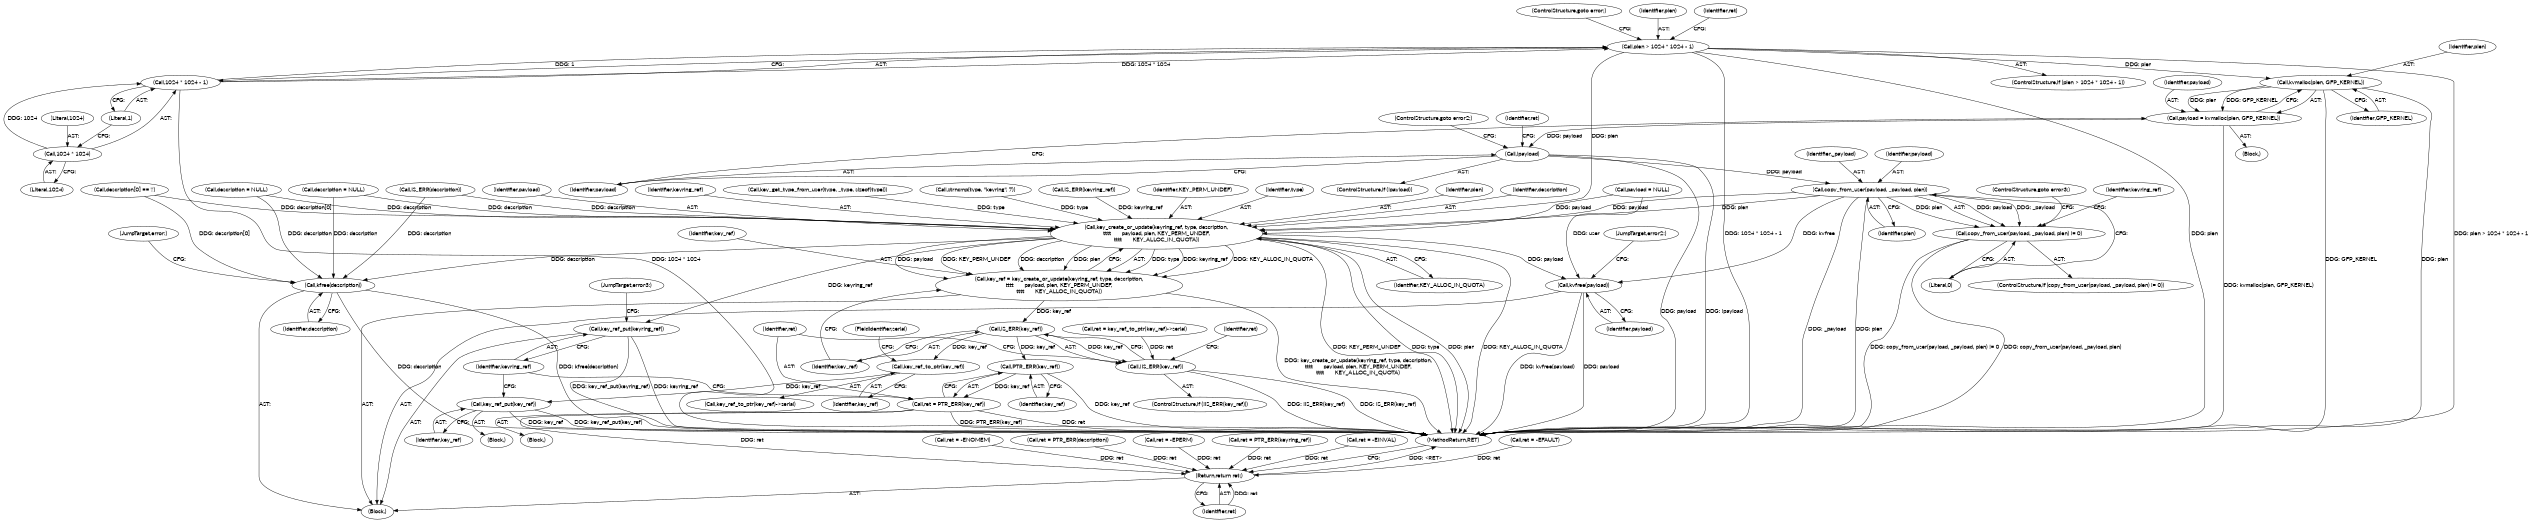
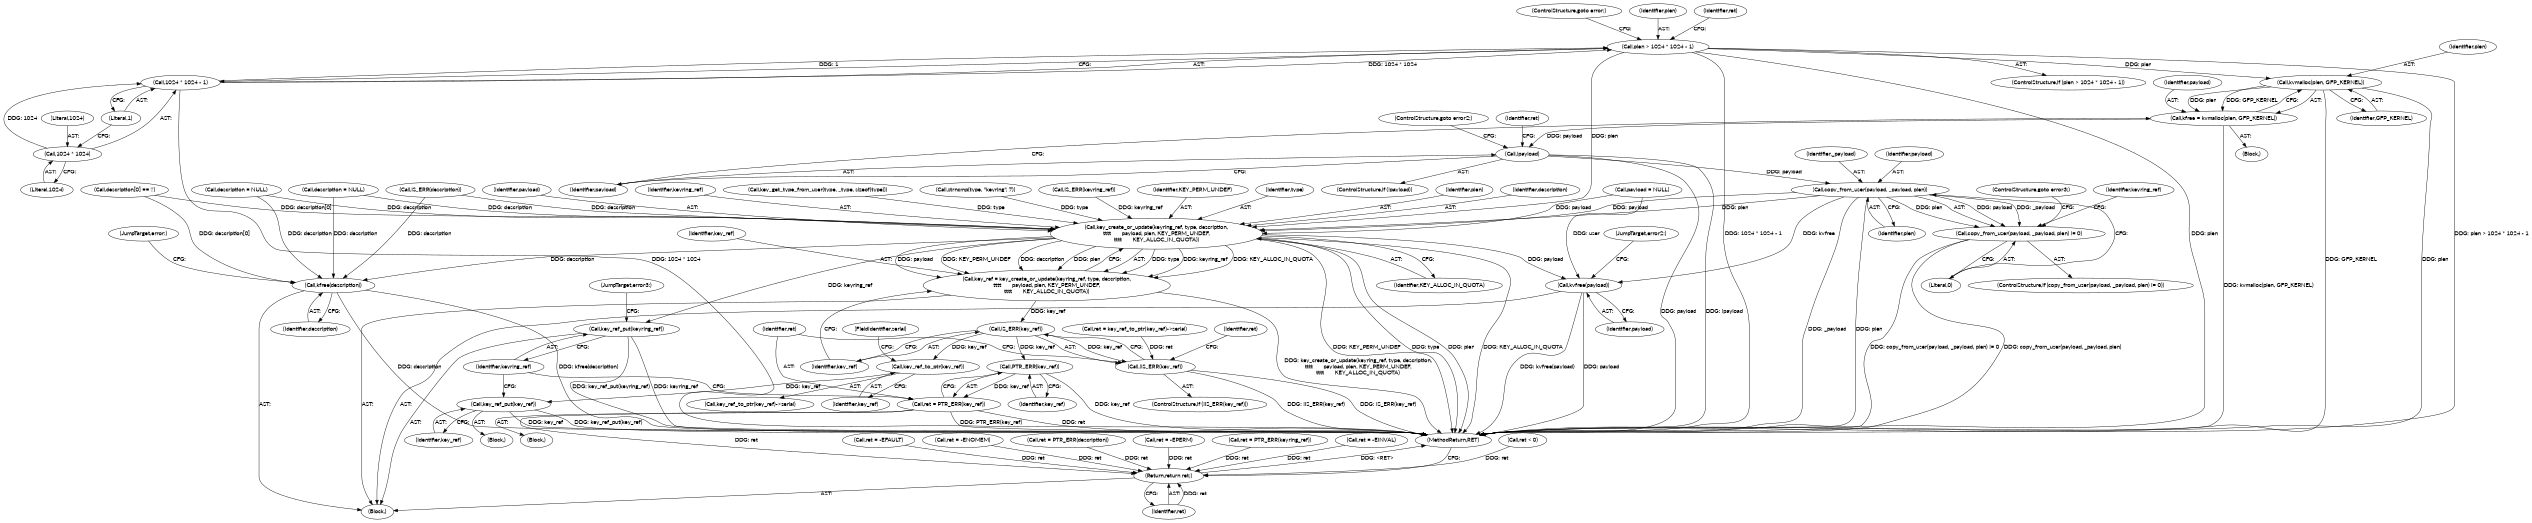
(2224, 118) -> (2224, 118)
none -> (1523, 440)
